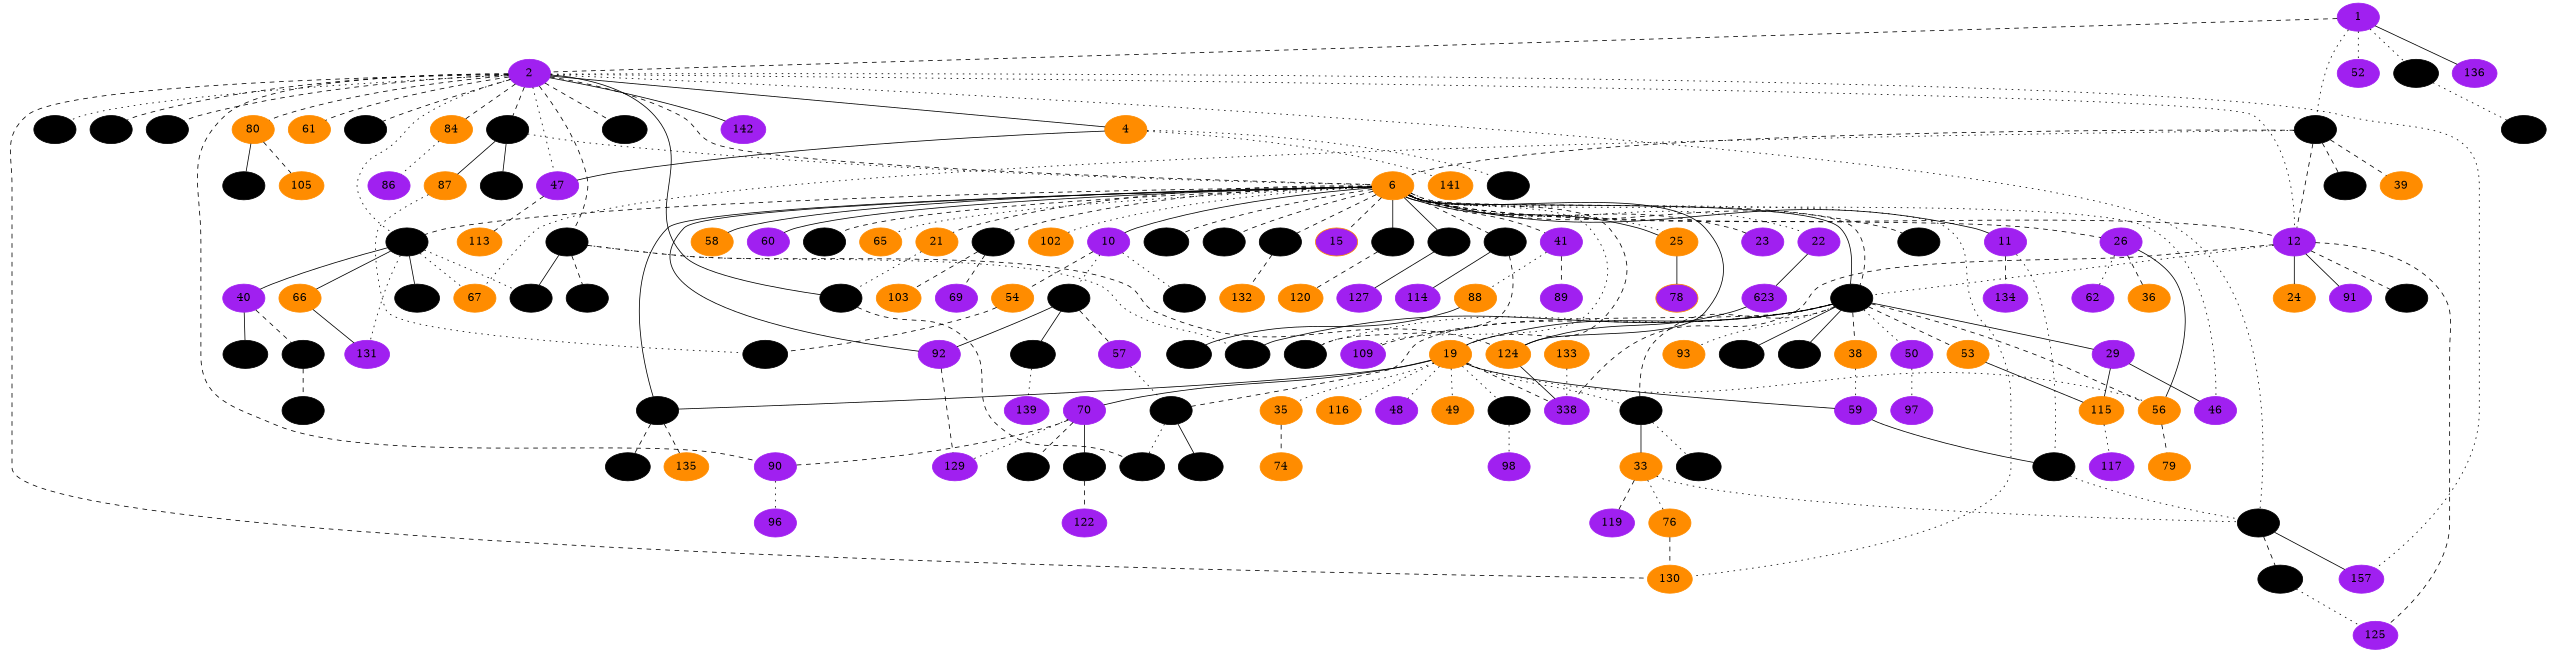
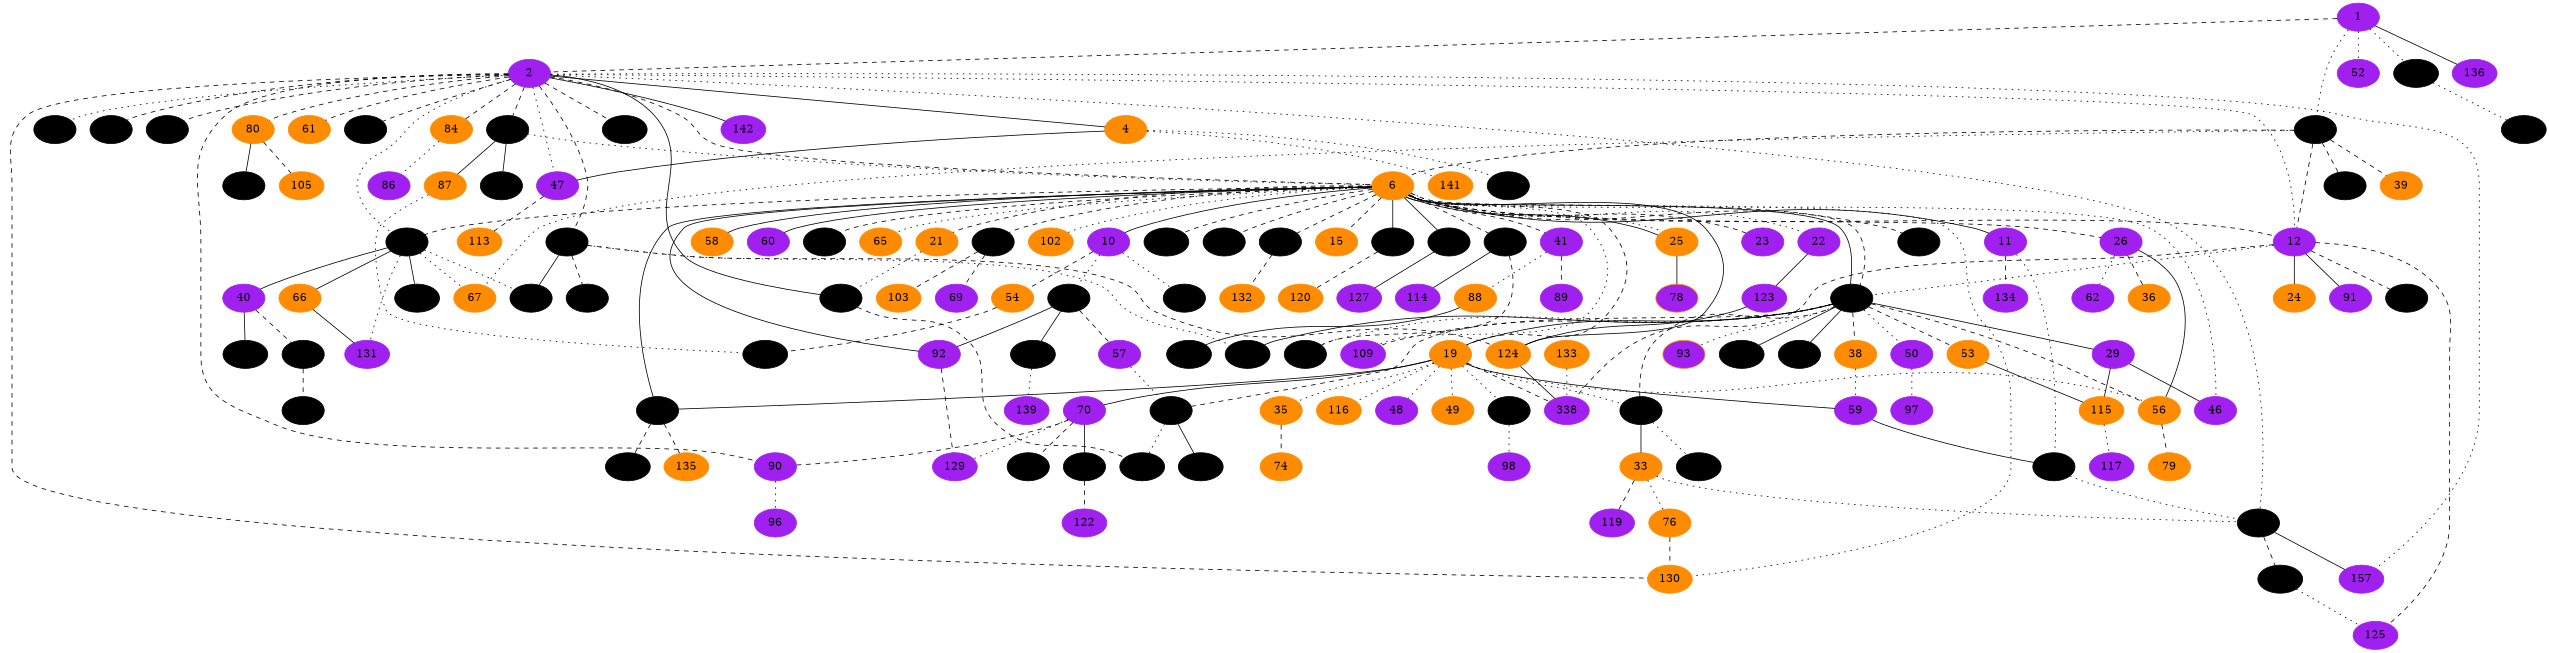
(1337, 242) -> (1337, 242)
(1764, 298) -> (1764, 298)
(1684, 354) -> (1684, 354)
